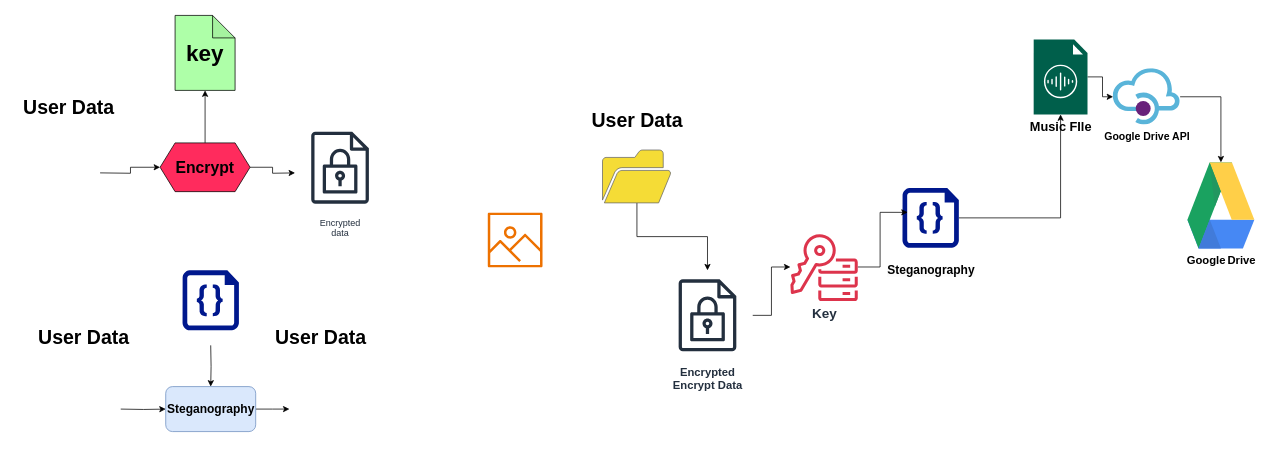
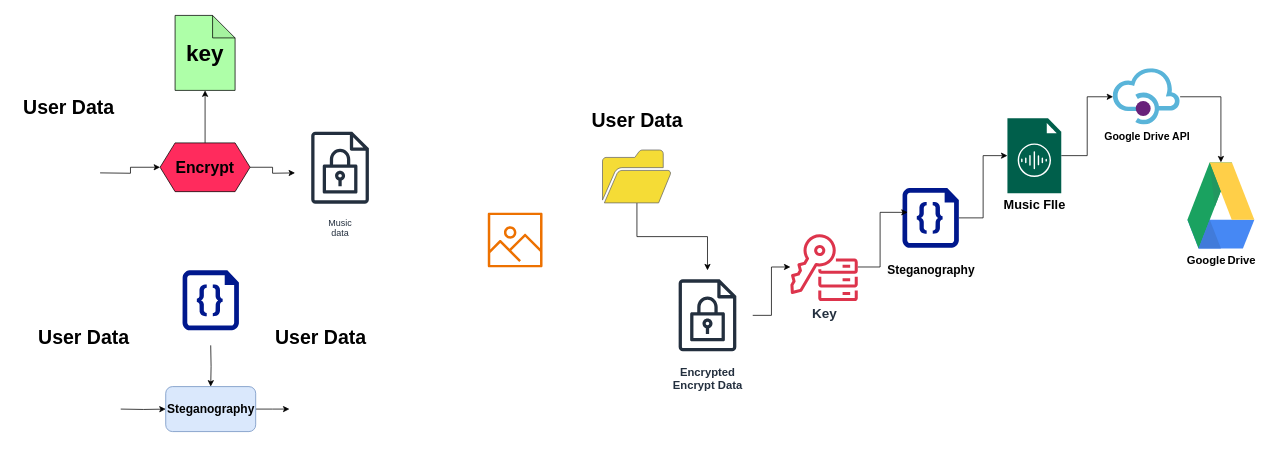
(1061, 77) -> (1035, 156)
(341, 229) -> (341, 229)
